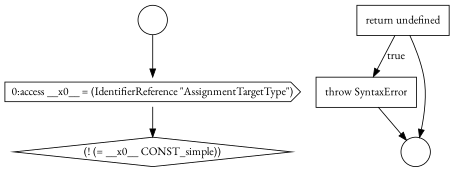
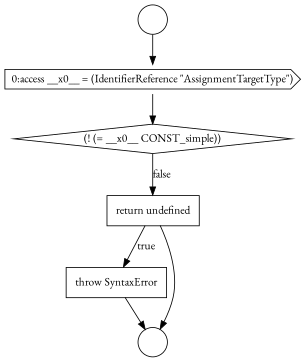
none -> (153, 170)
